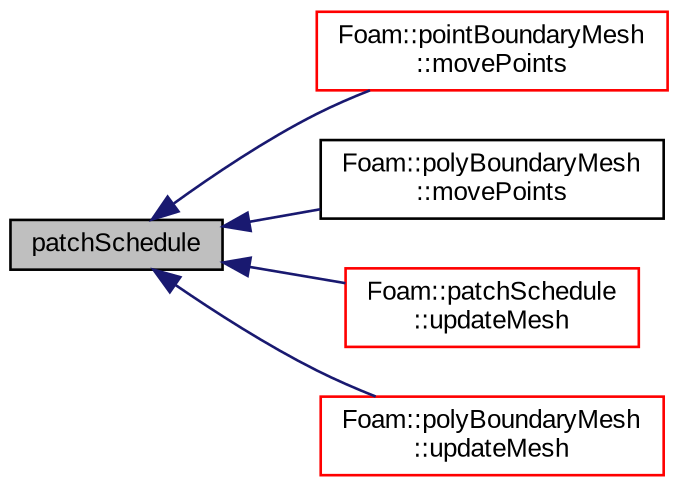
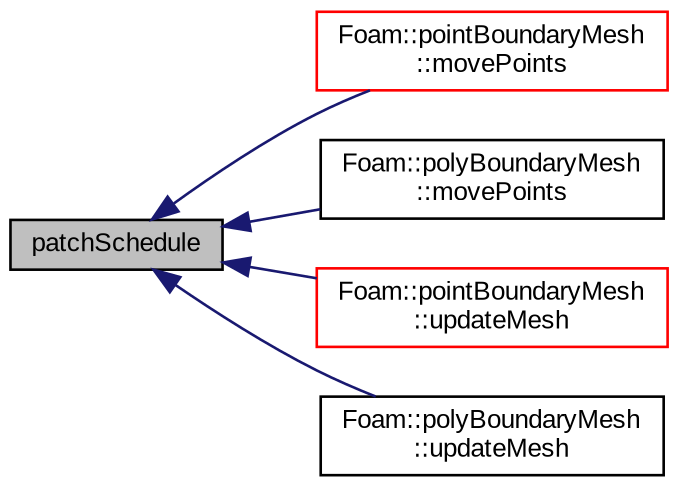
(492, 308) -> (492, 308)
(492, 436) -> (492, 436)
